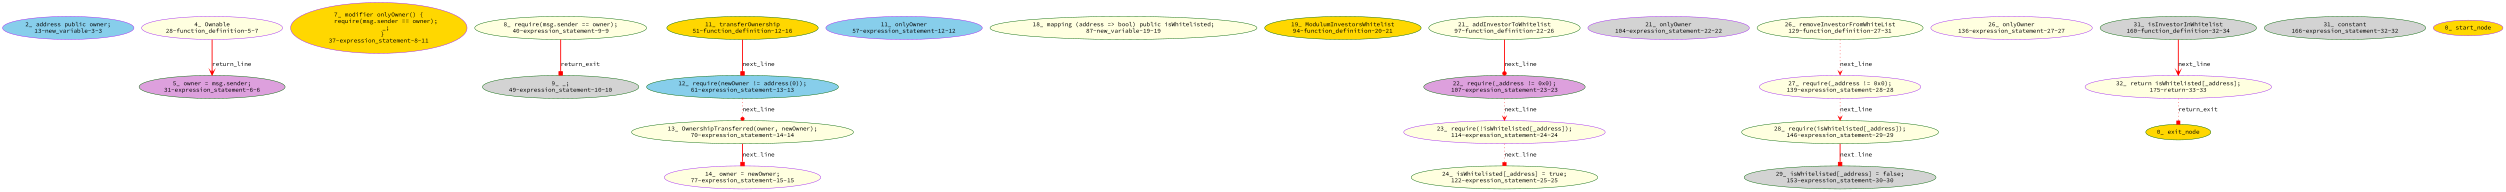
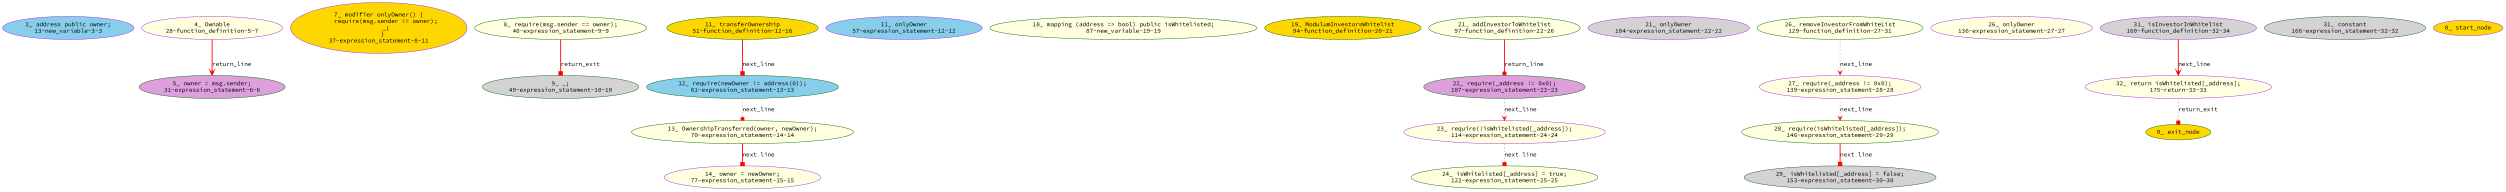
(2178, 28) -> (2178, 28)
(1521, 64) -> (1524, 64)
